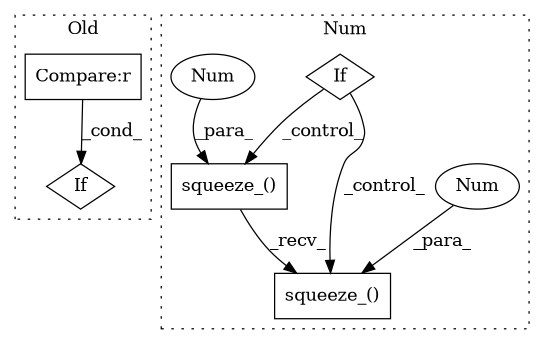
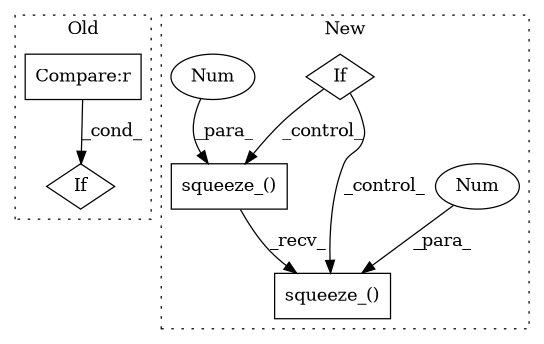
(345, 30) -> (345, 30)
